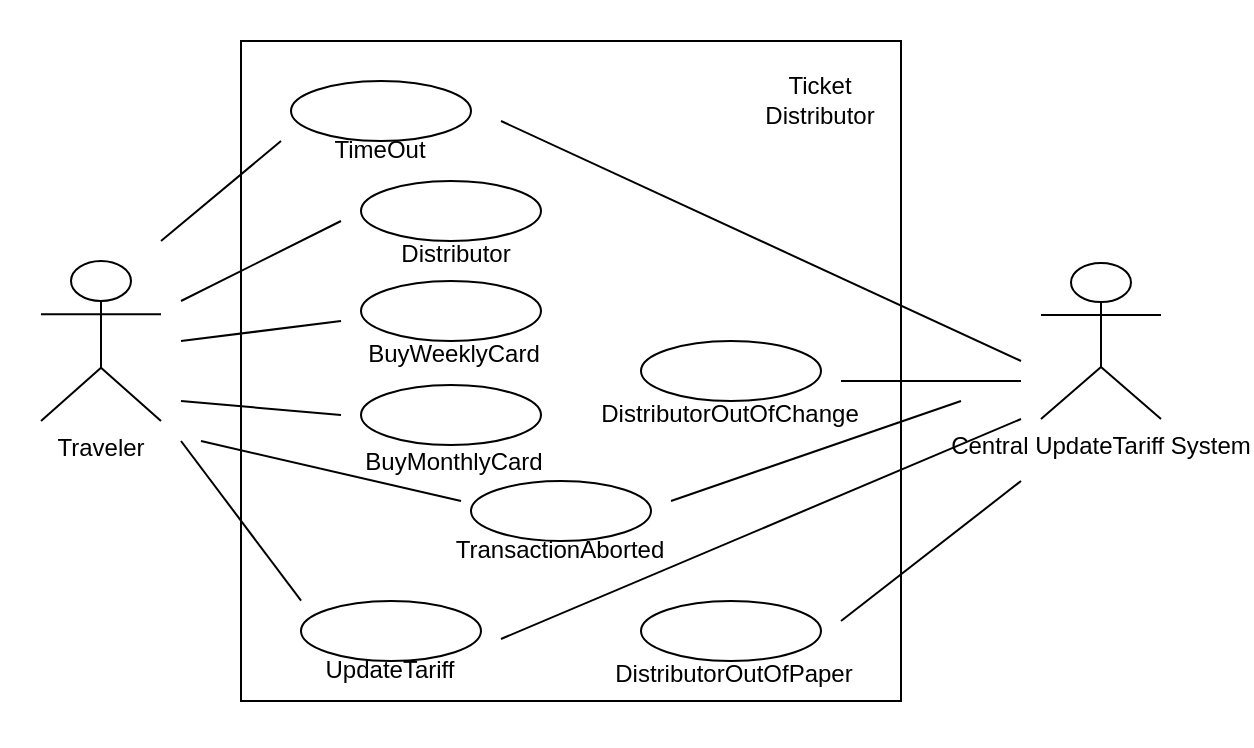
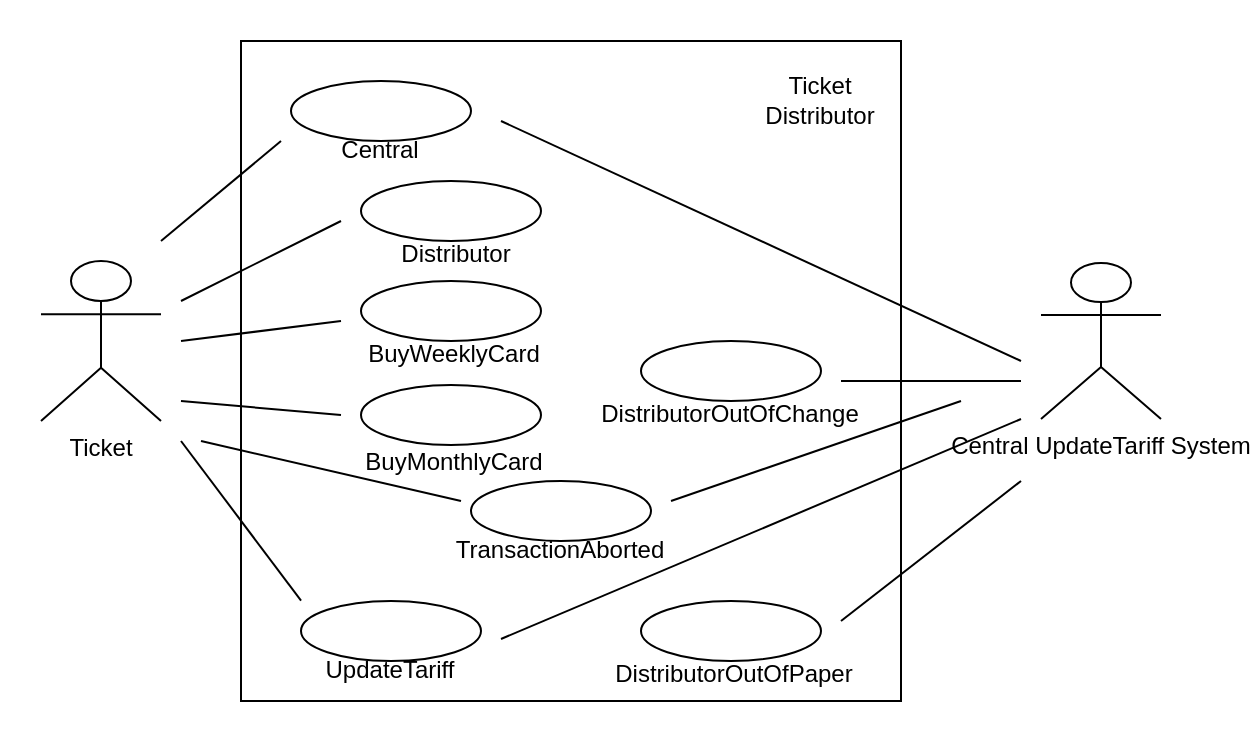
(381, 151) -> (381, 151)
(102, 449) -> (102, 449)
